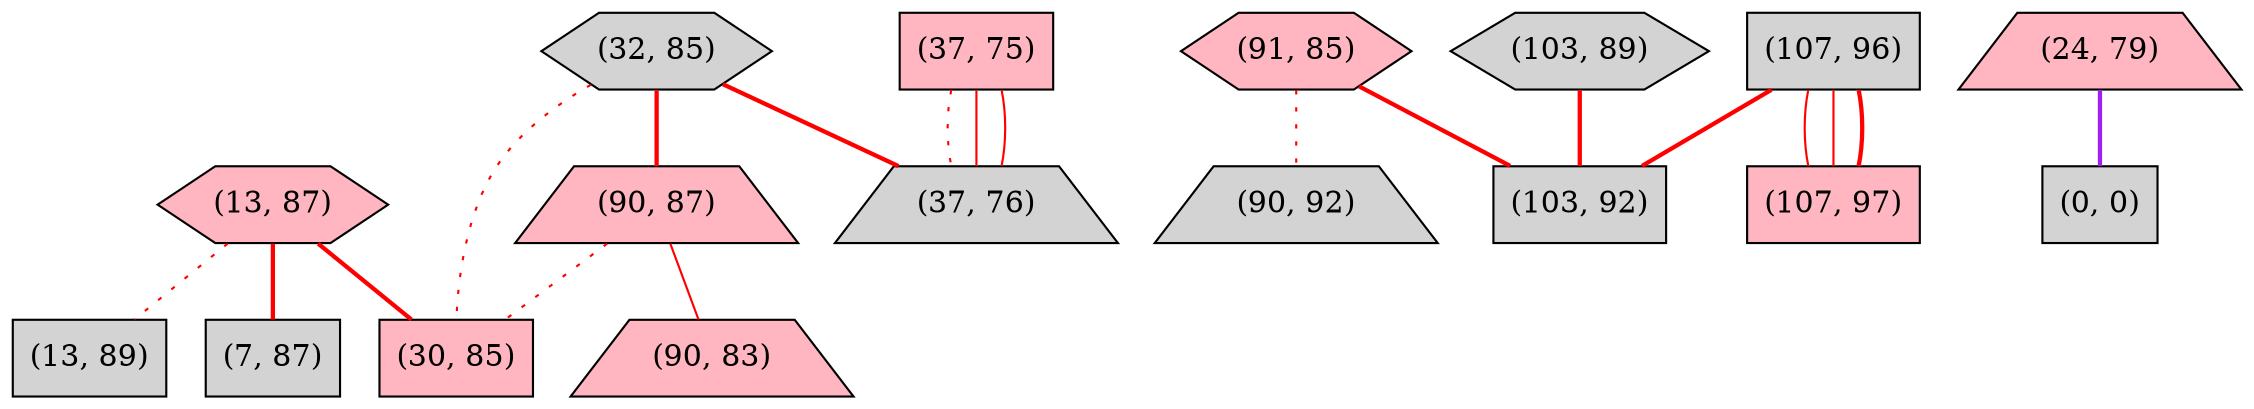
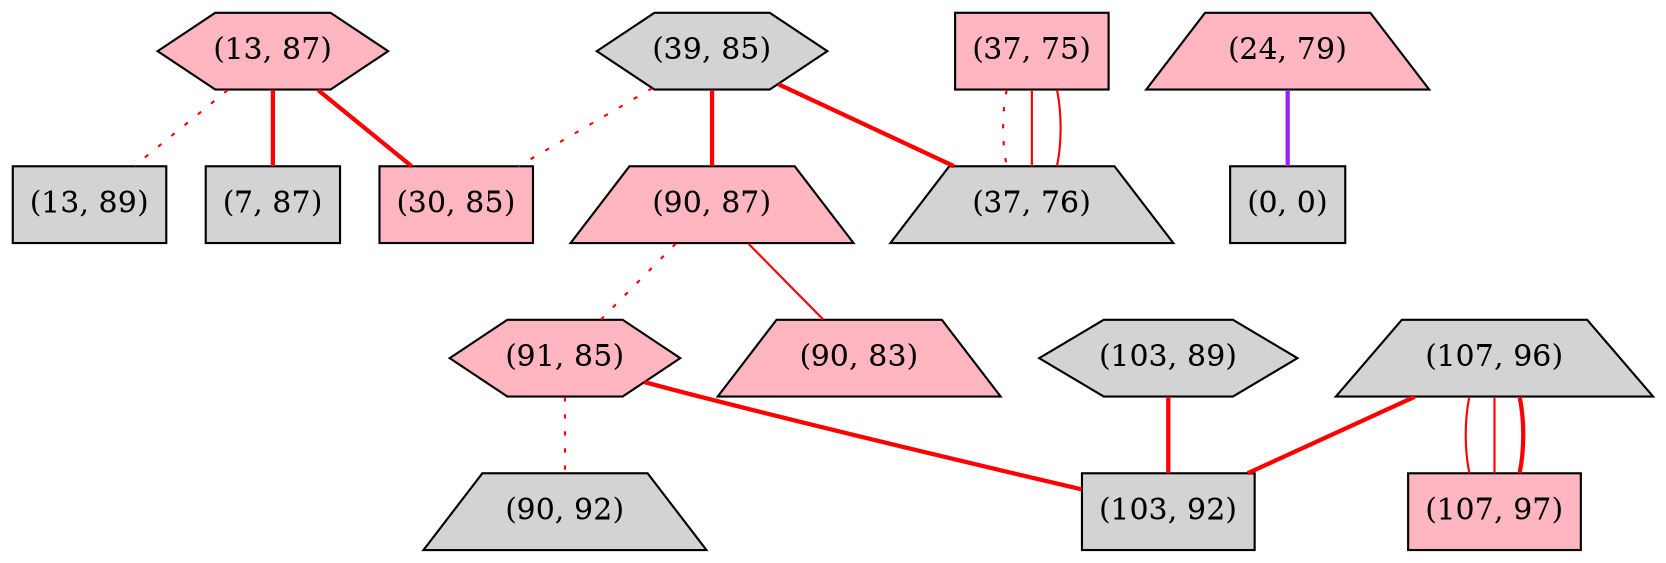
(657, 51) -> (712, 51)
(1833, 51) -> (1494, 358)
(556, 282) -> (638, 282)
